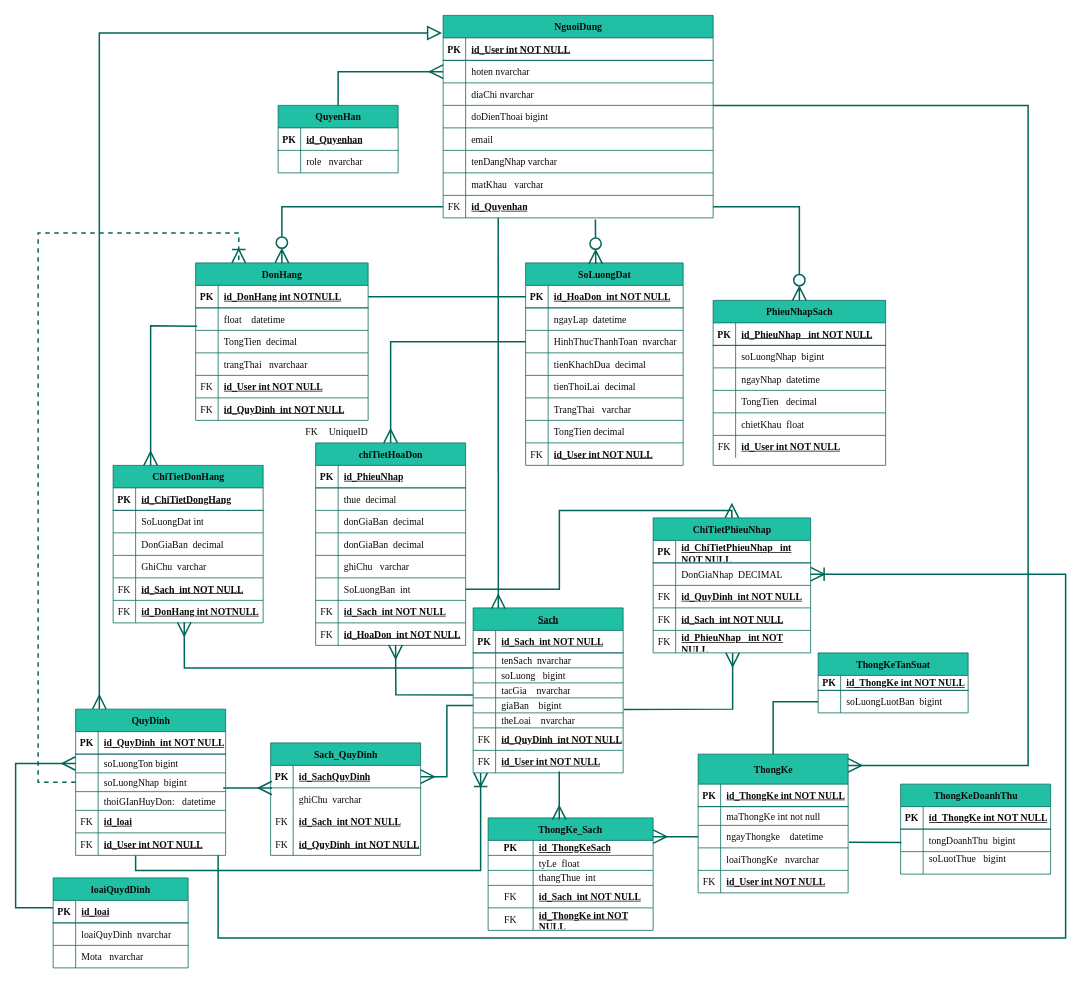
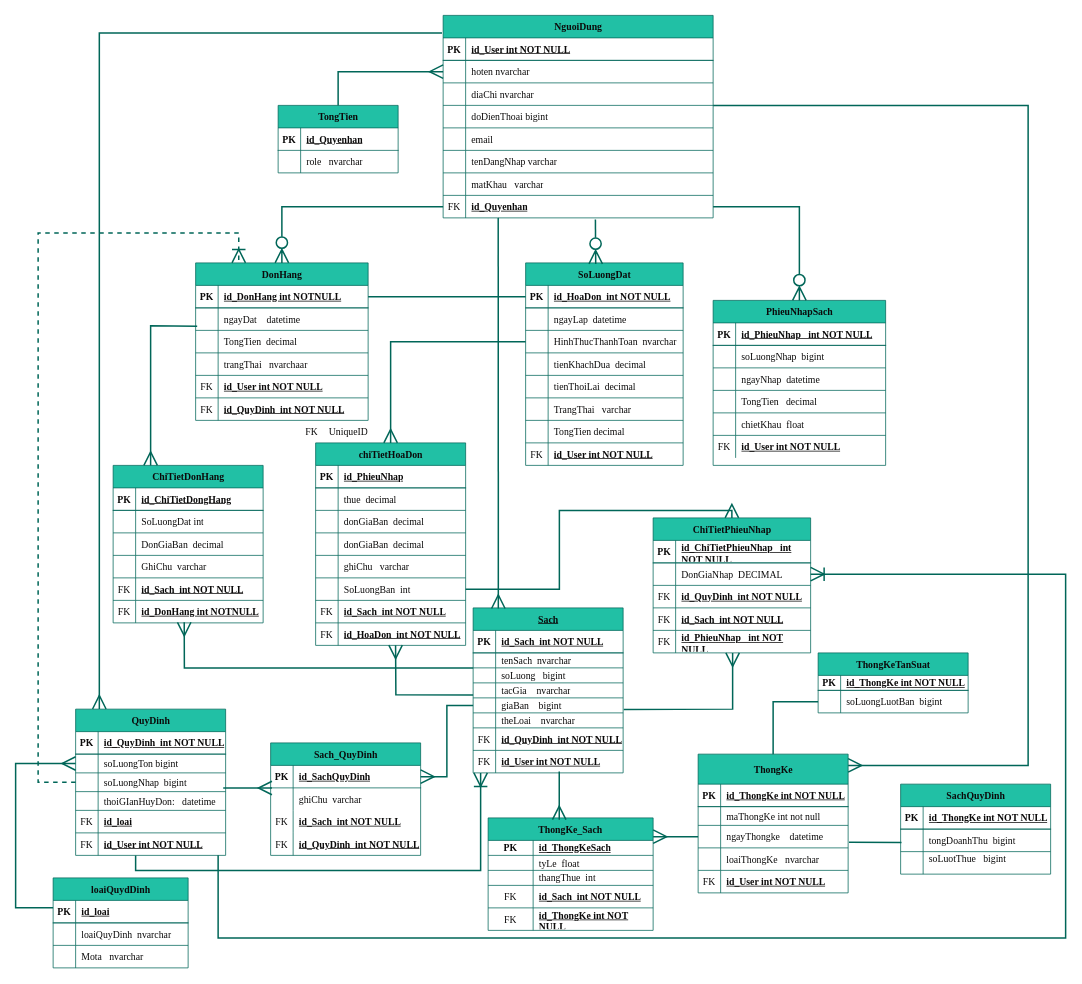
(426, 33) -> (432, 33)
(338, 117) -> (338, 117)
(265, 319) -> (272, 319)
(976, 795) -> (976, 795)
